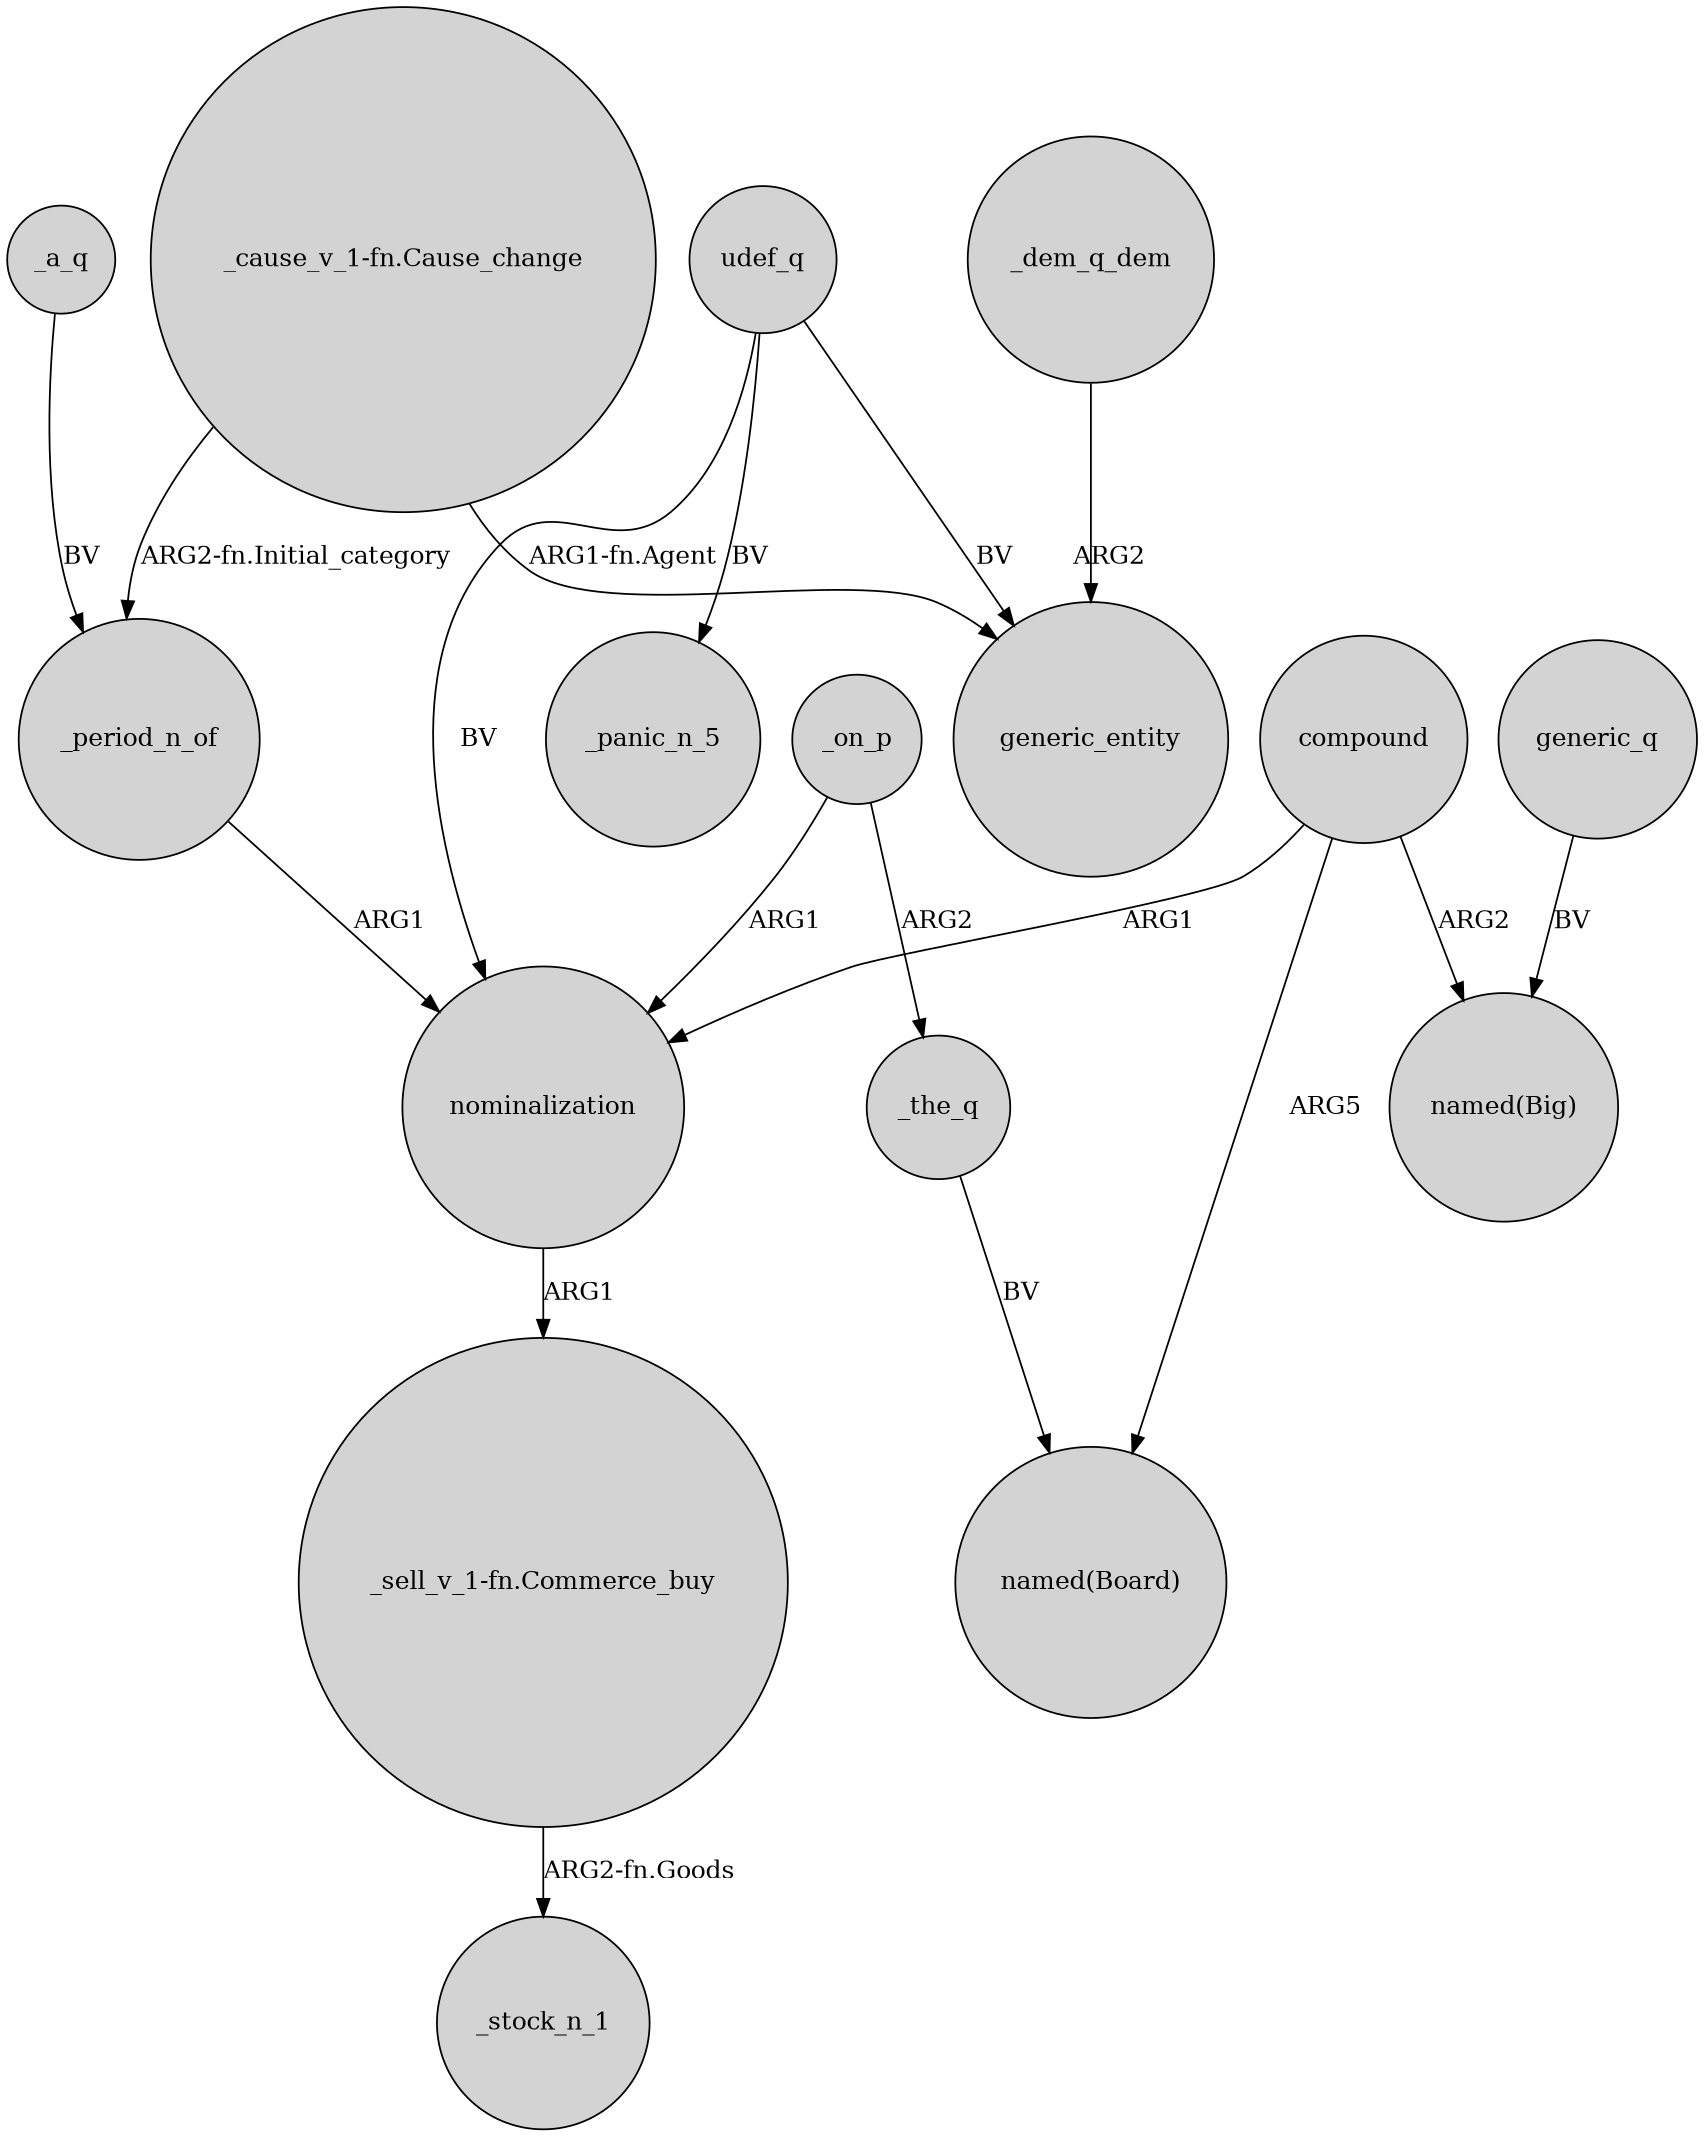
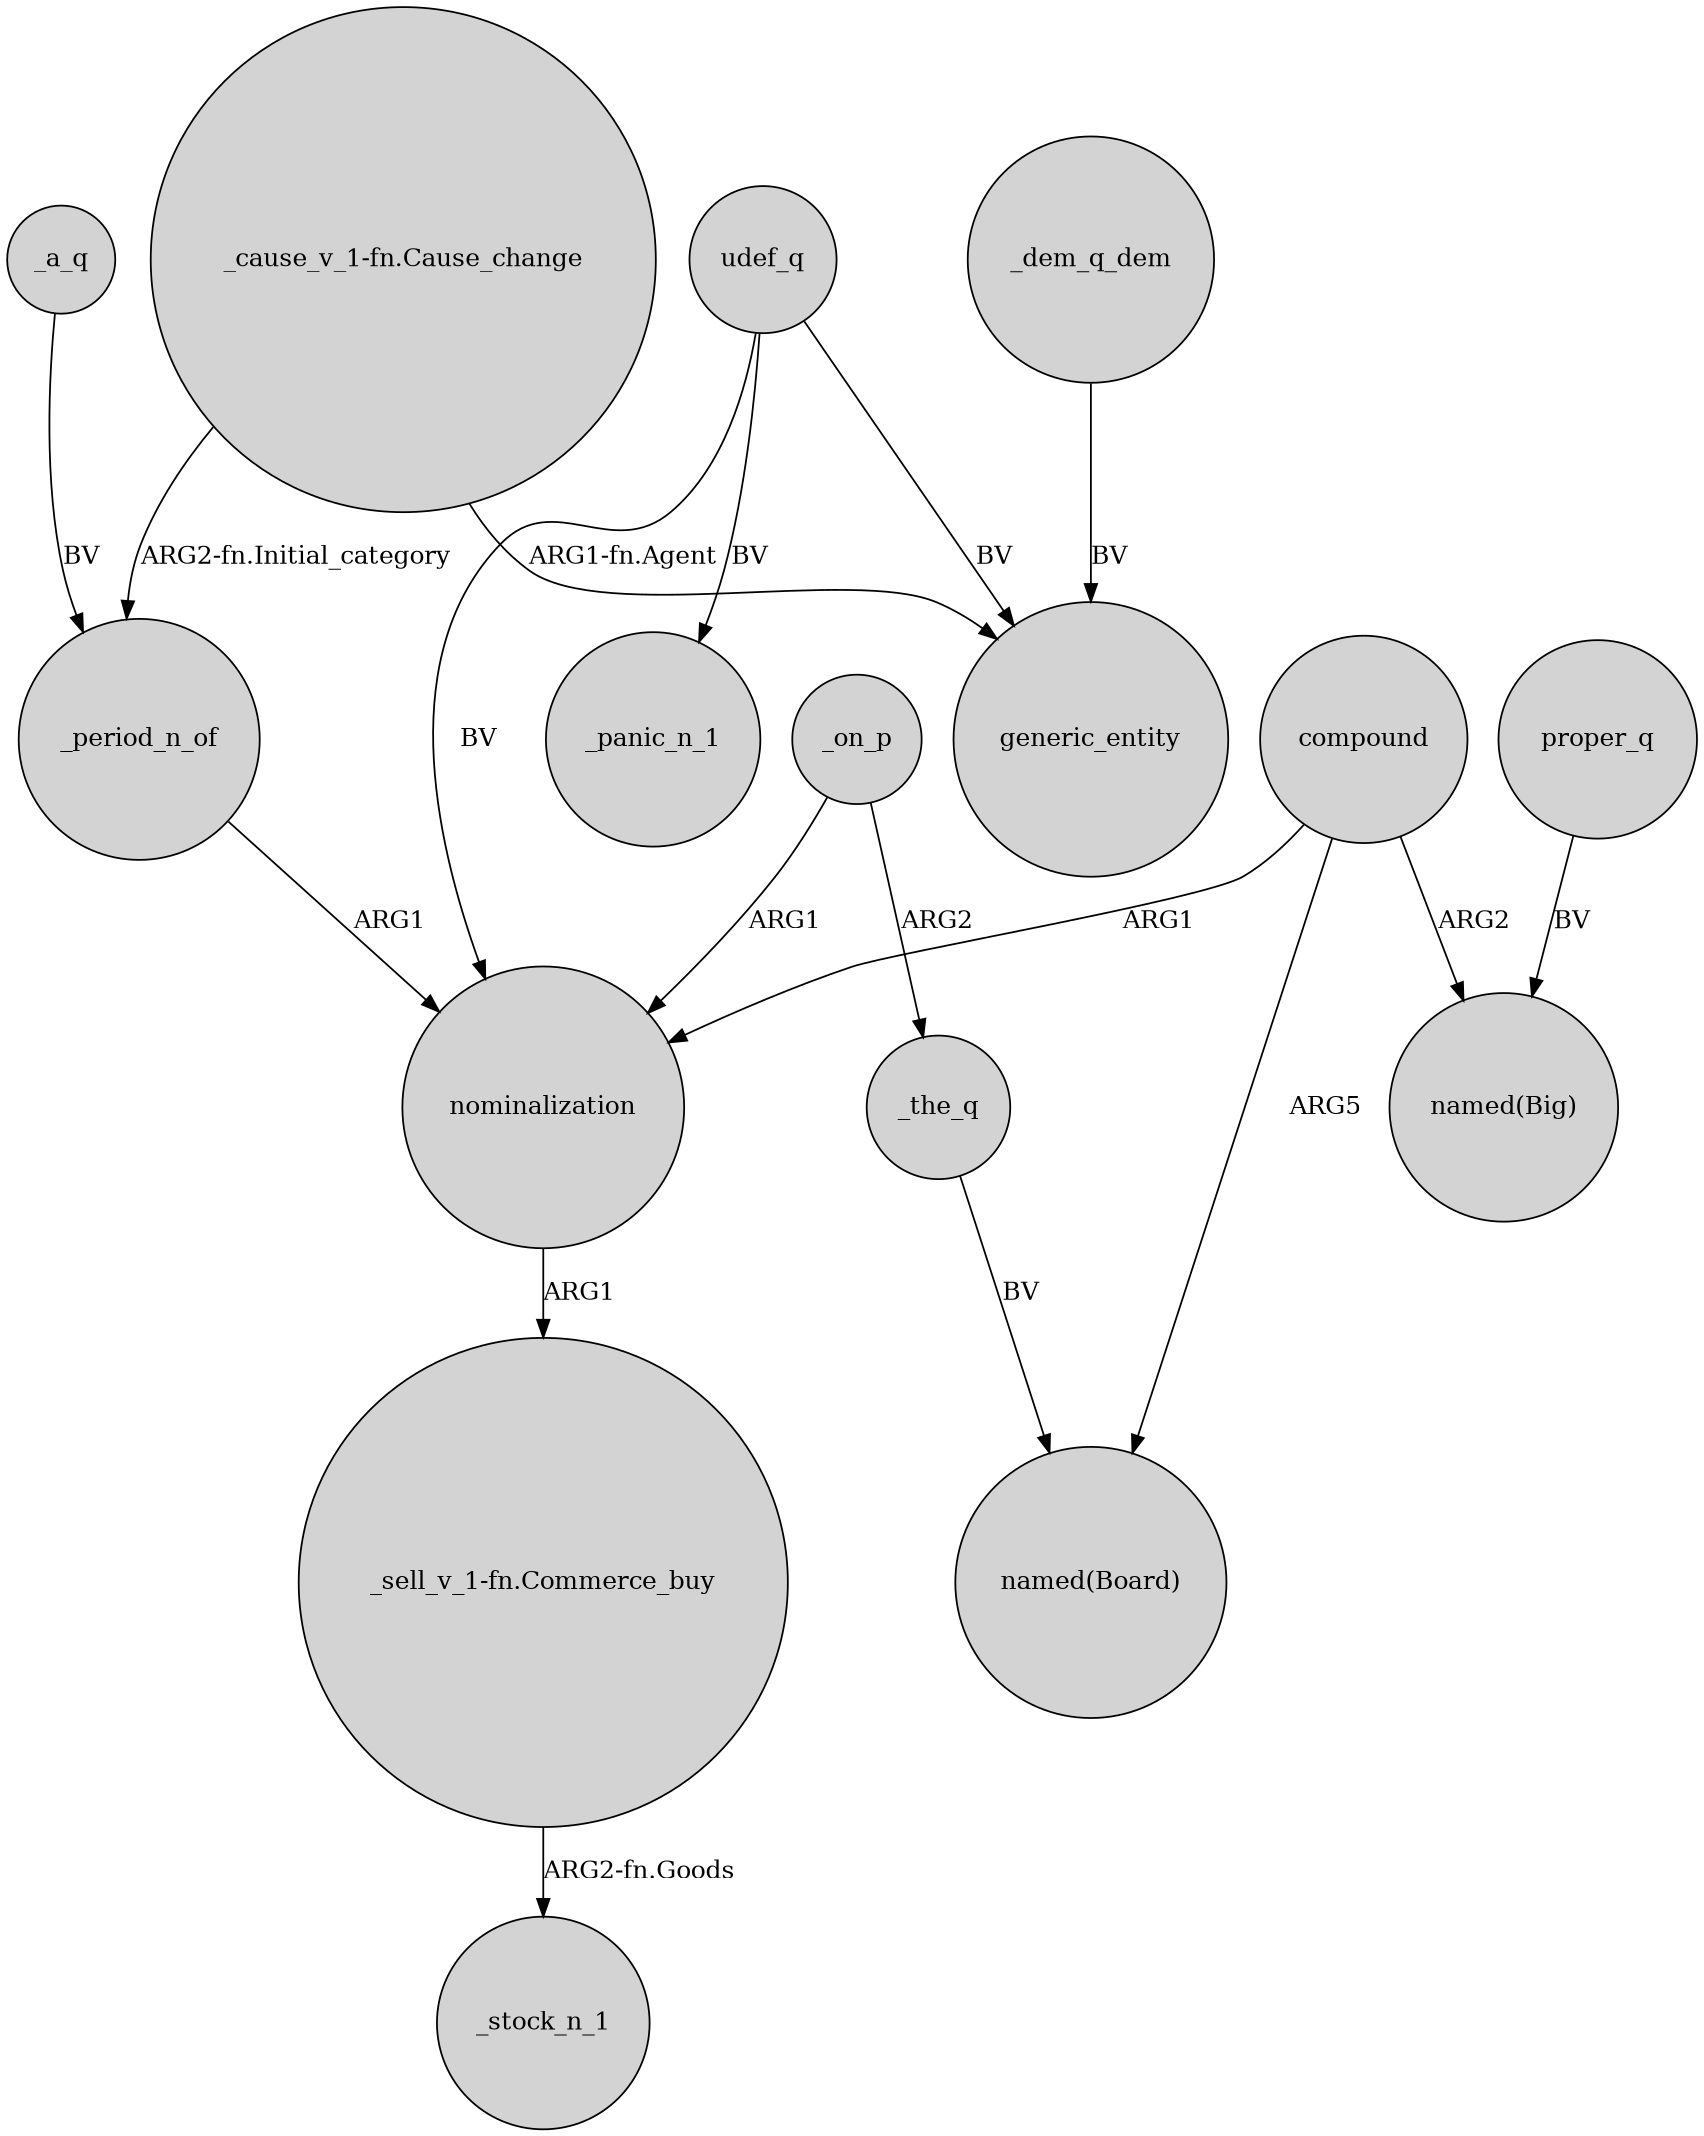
(1109, 557) -> (1109, 557)
(653, 739) -> (653, 739)
(1598, 739) -> (1598, 739)
